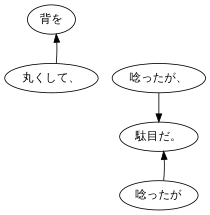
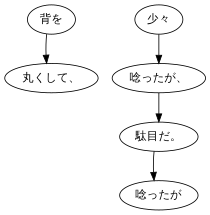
none -> (159, 20)
(57, 53) -> (46, 45)
(164, 170) -> (153, 162)
